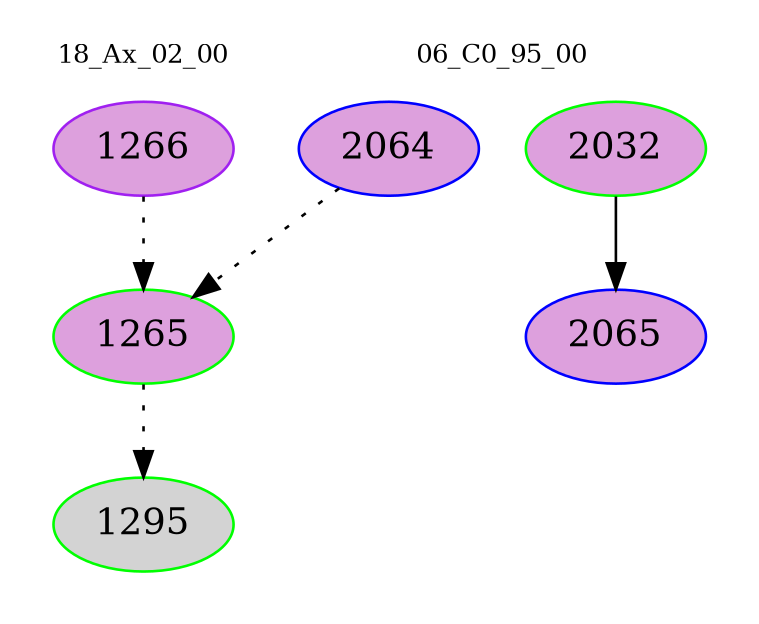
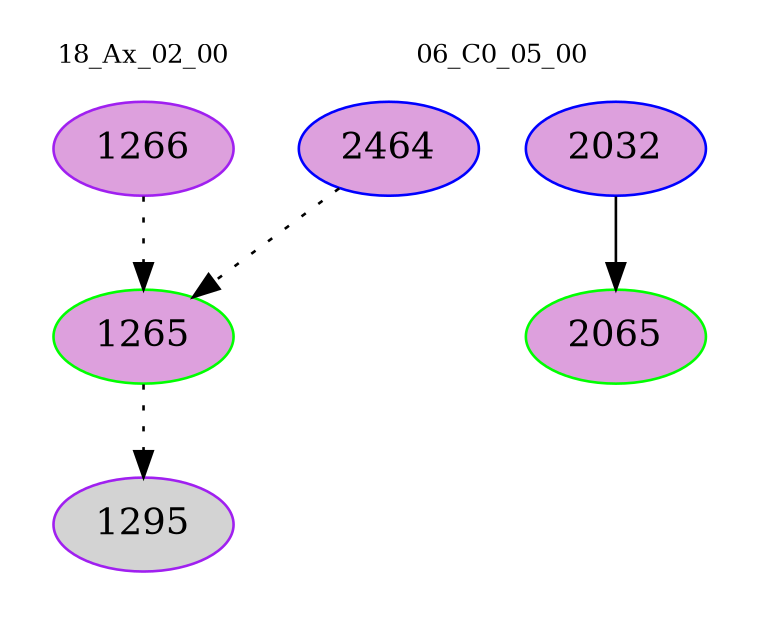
(502, 56) -> (502, 56)
(389, 149) -> (389, 149)
(616, 149) -> (616, 149)
(616, 337) -> (616, 337)
(144, 525) -> (144, 525)
